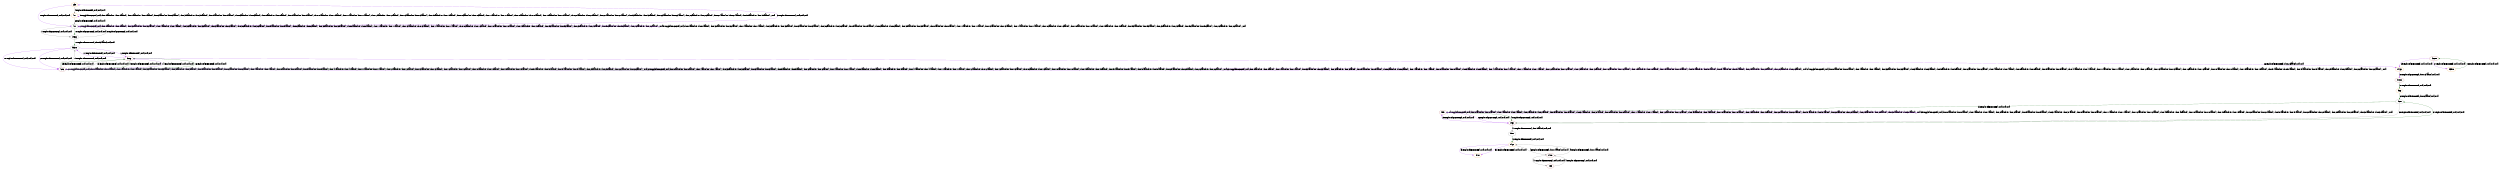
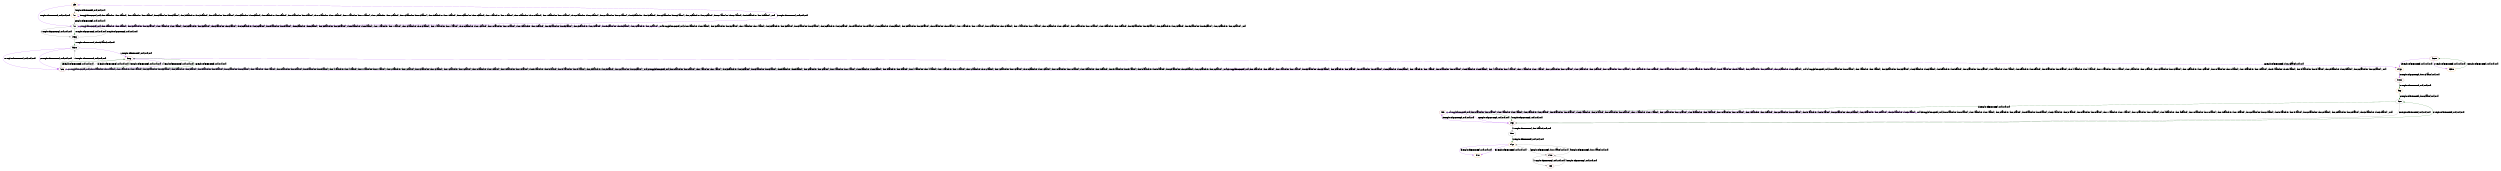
(101, 56) -> none
